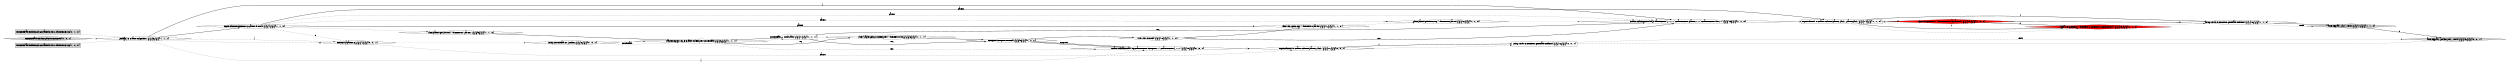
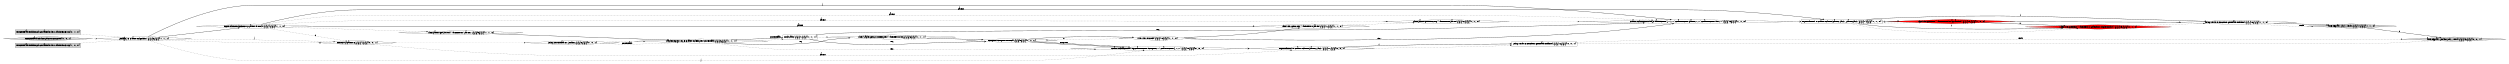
none -> (1087, 39)
